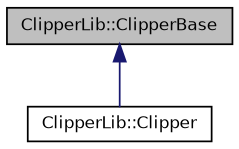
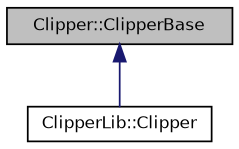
(120, 26) -> (120, 26)
